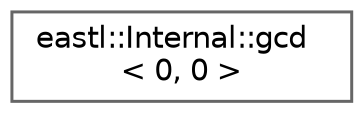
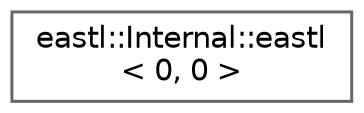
(182, 57) -> (182, 57)
